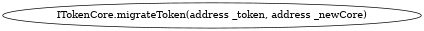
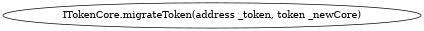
(212, 15) -> (212, 15)
